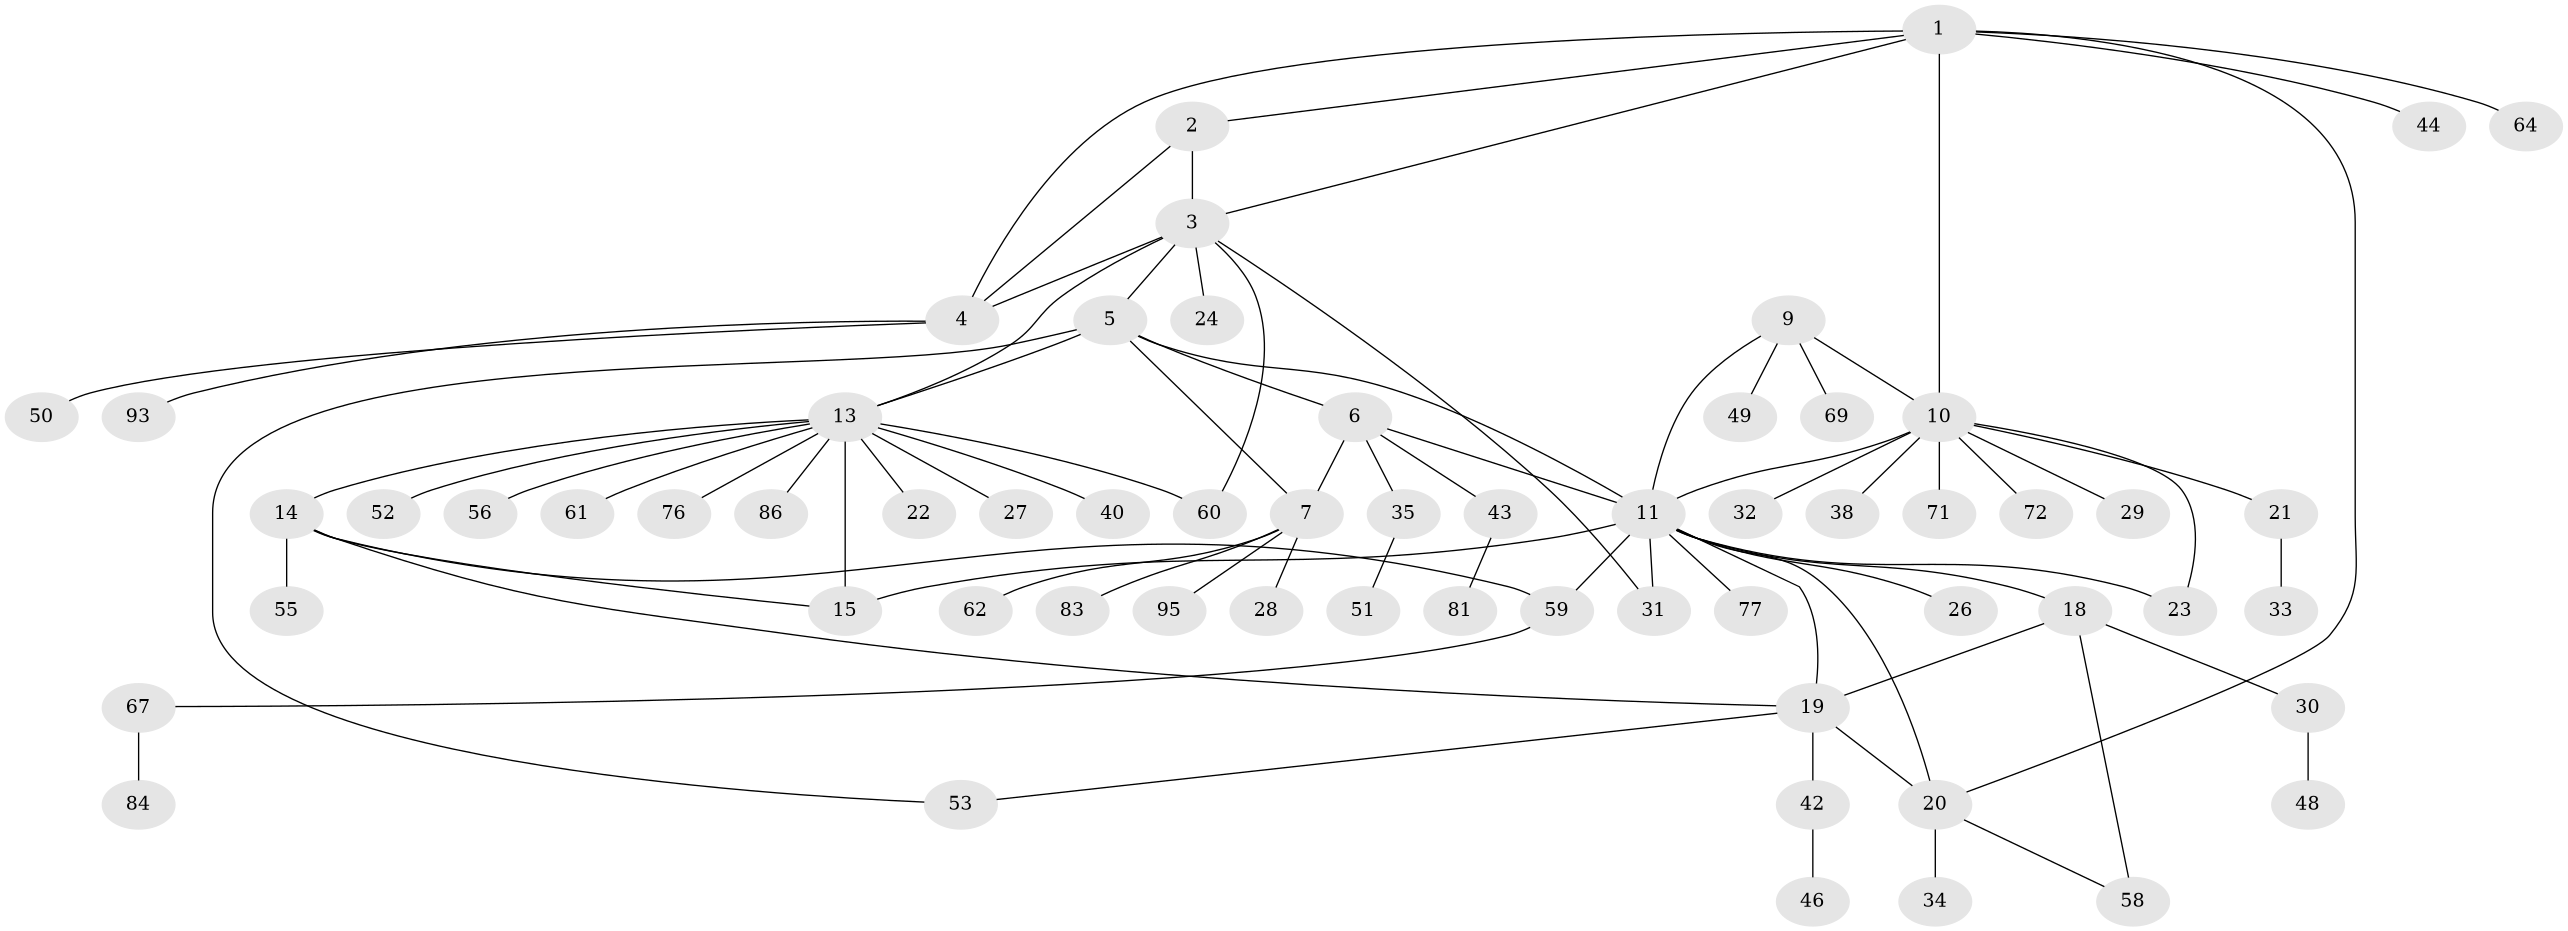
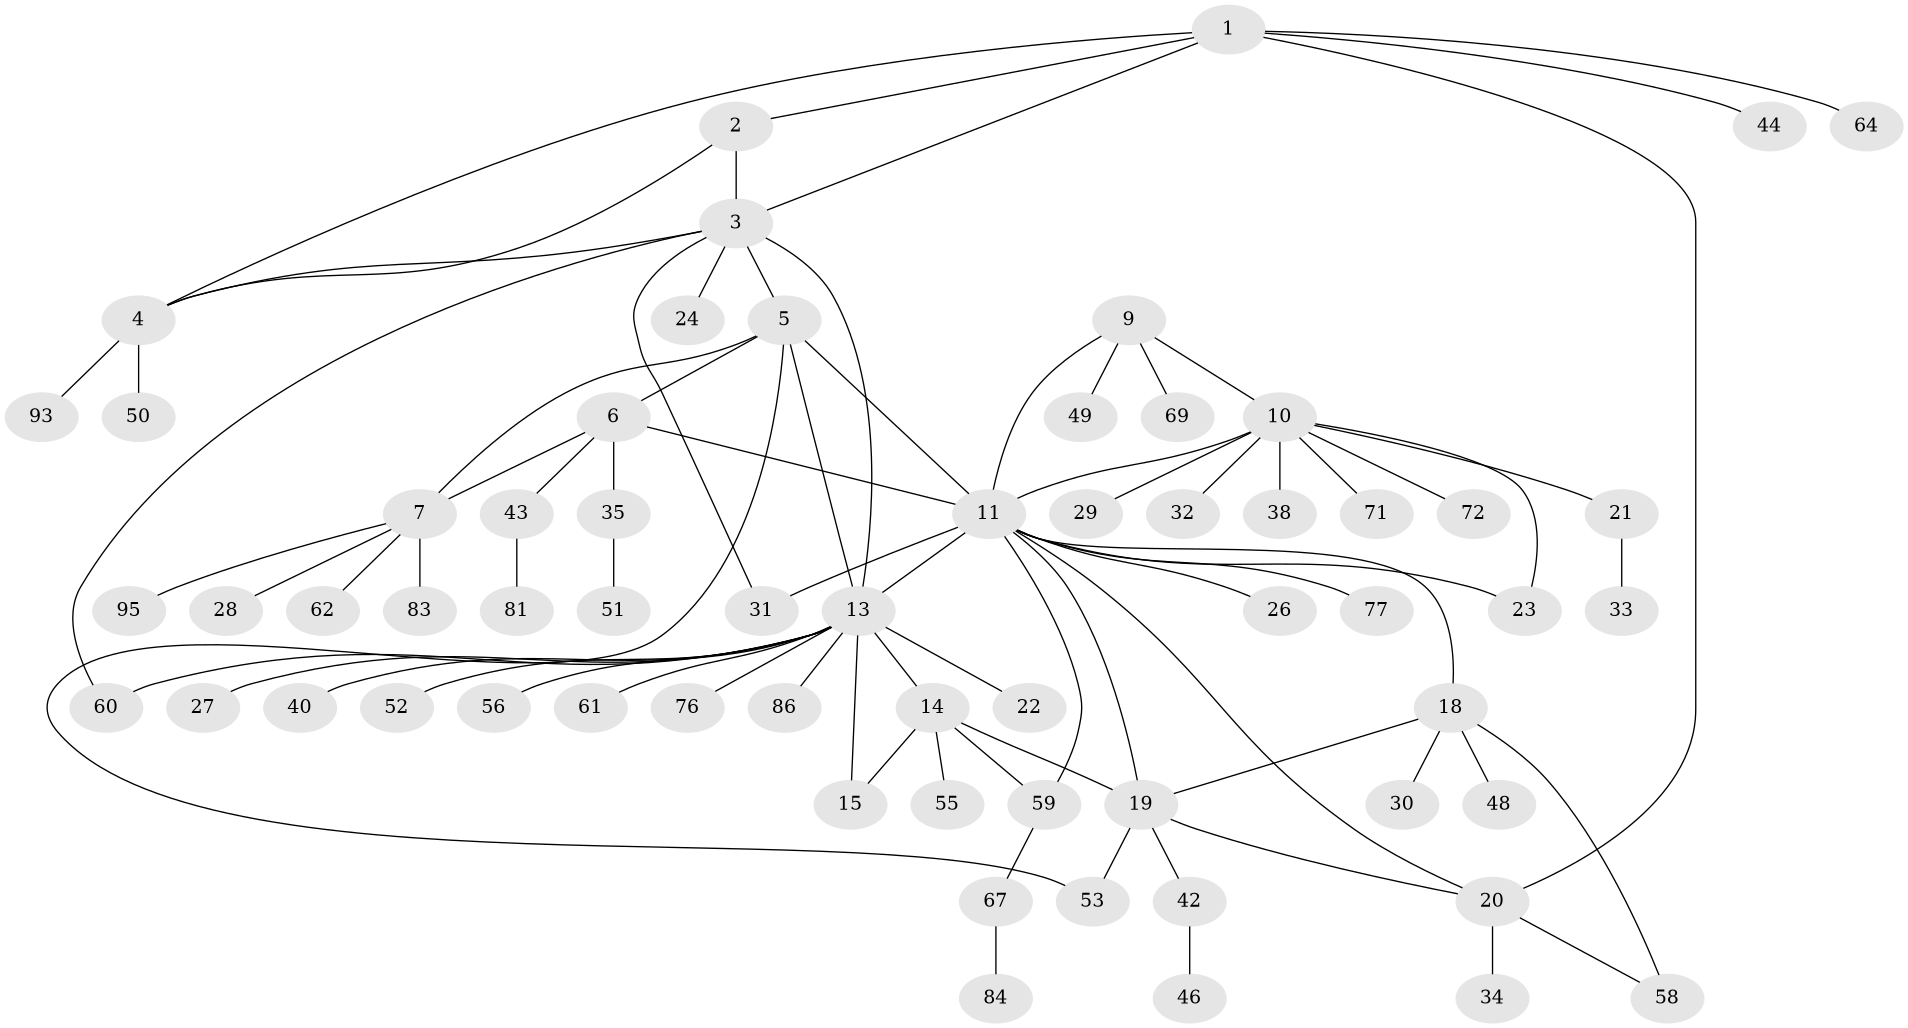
(1939, 223) -> none
(1265, 560) -> (924, 563)
(2308, 756) -> (1475, 756)
